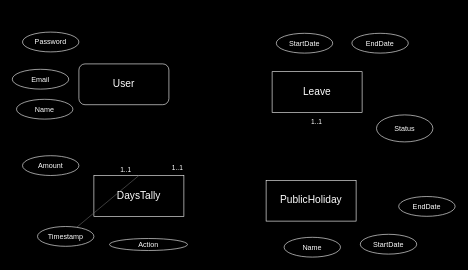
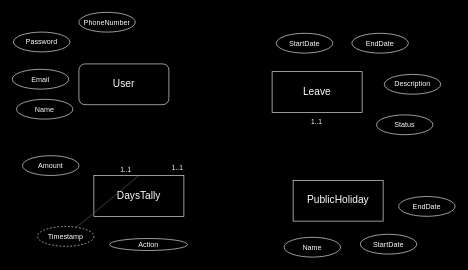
none -> (107, 22)
(51, 42) -> (42, 42)
none -> (413, 84)
(405, 128) -> (405, 125)
(311, 201) -> (338, 201)
(66, 236) -> (66, 236)
